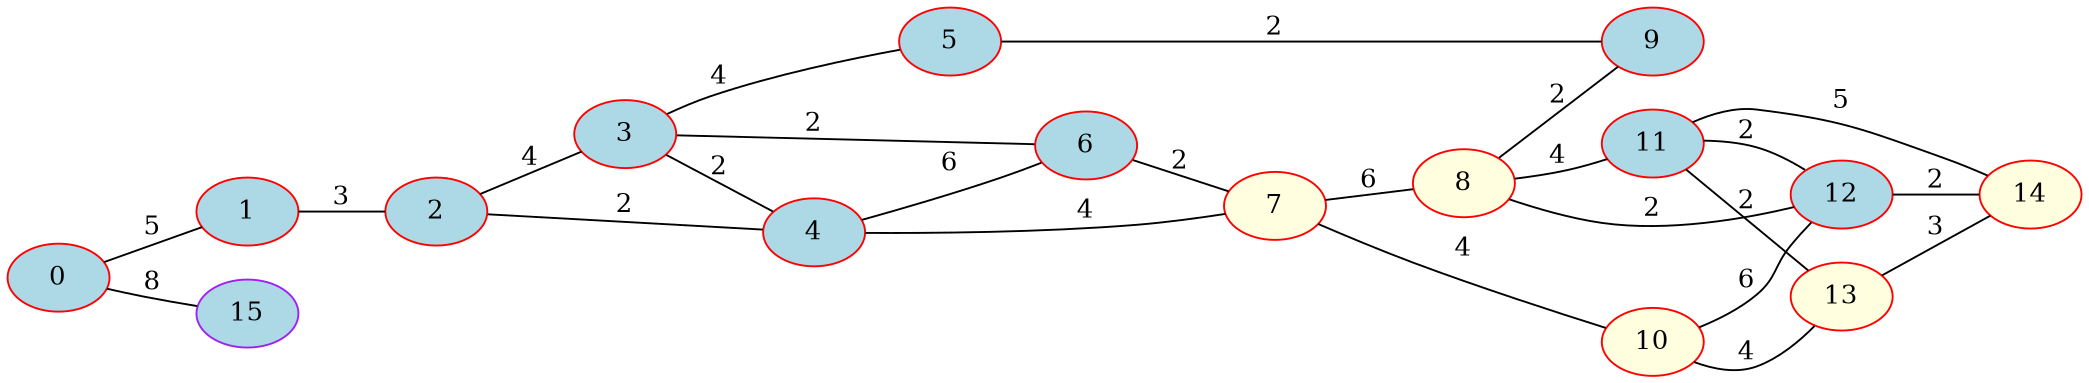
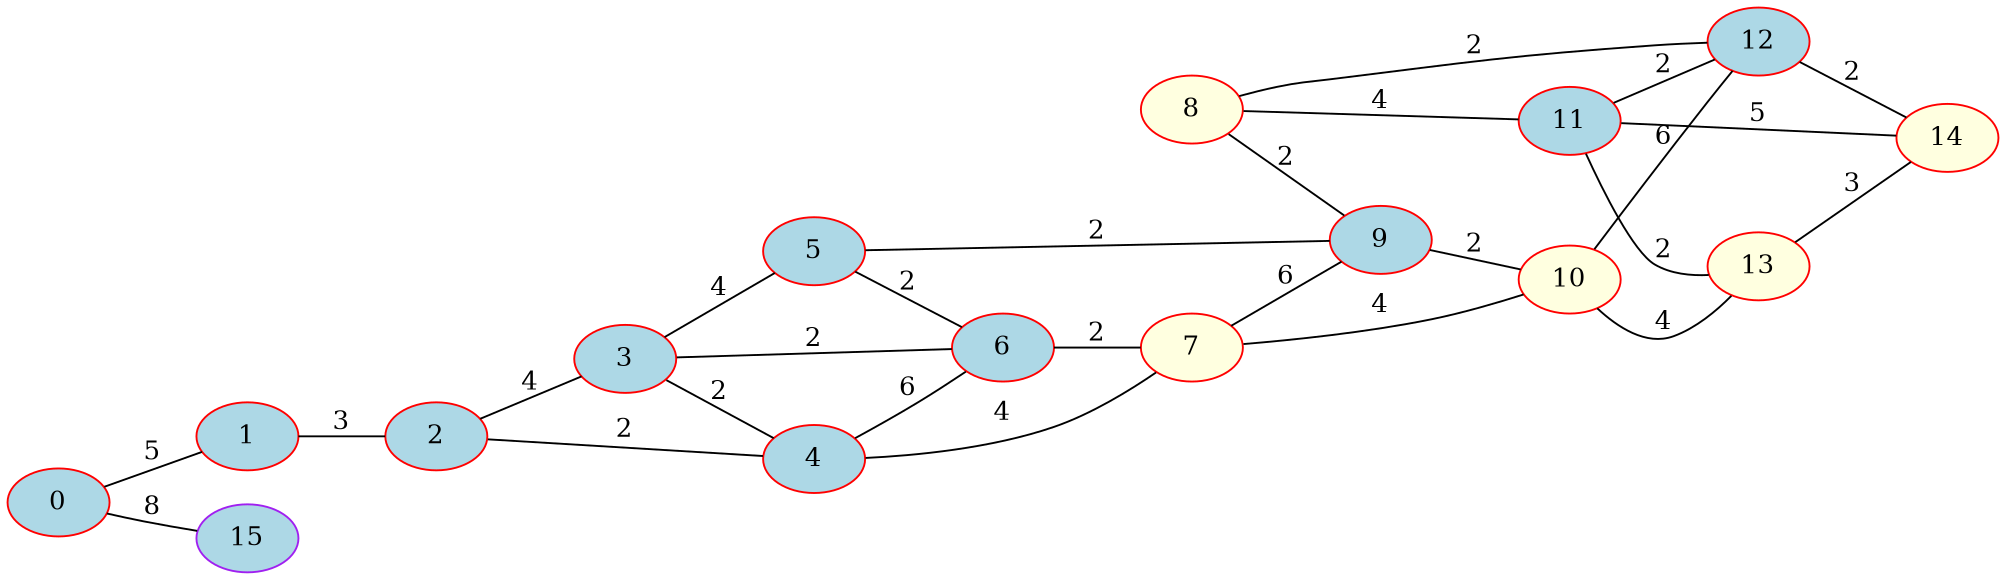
(1369, 195) -> (1286, 294)
none -> (1475, 260)
none -> (909, 299)
